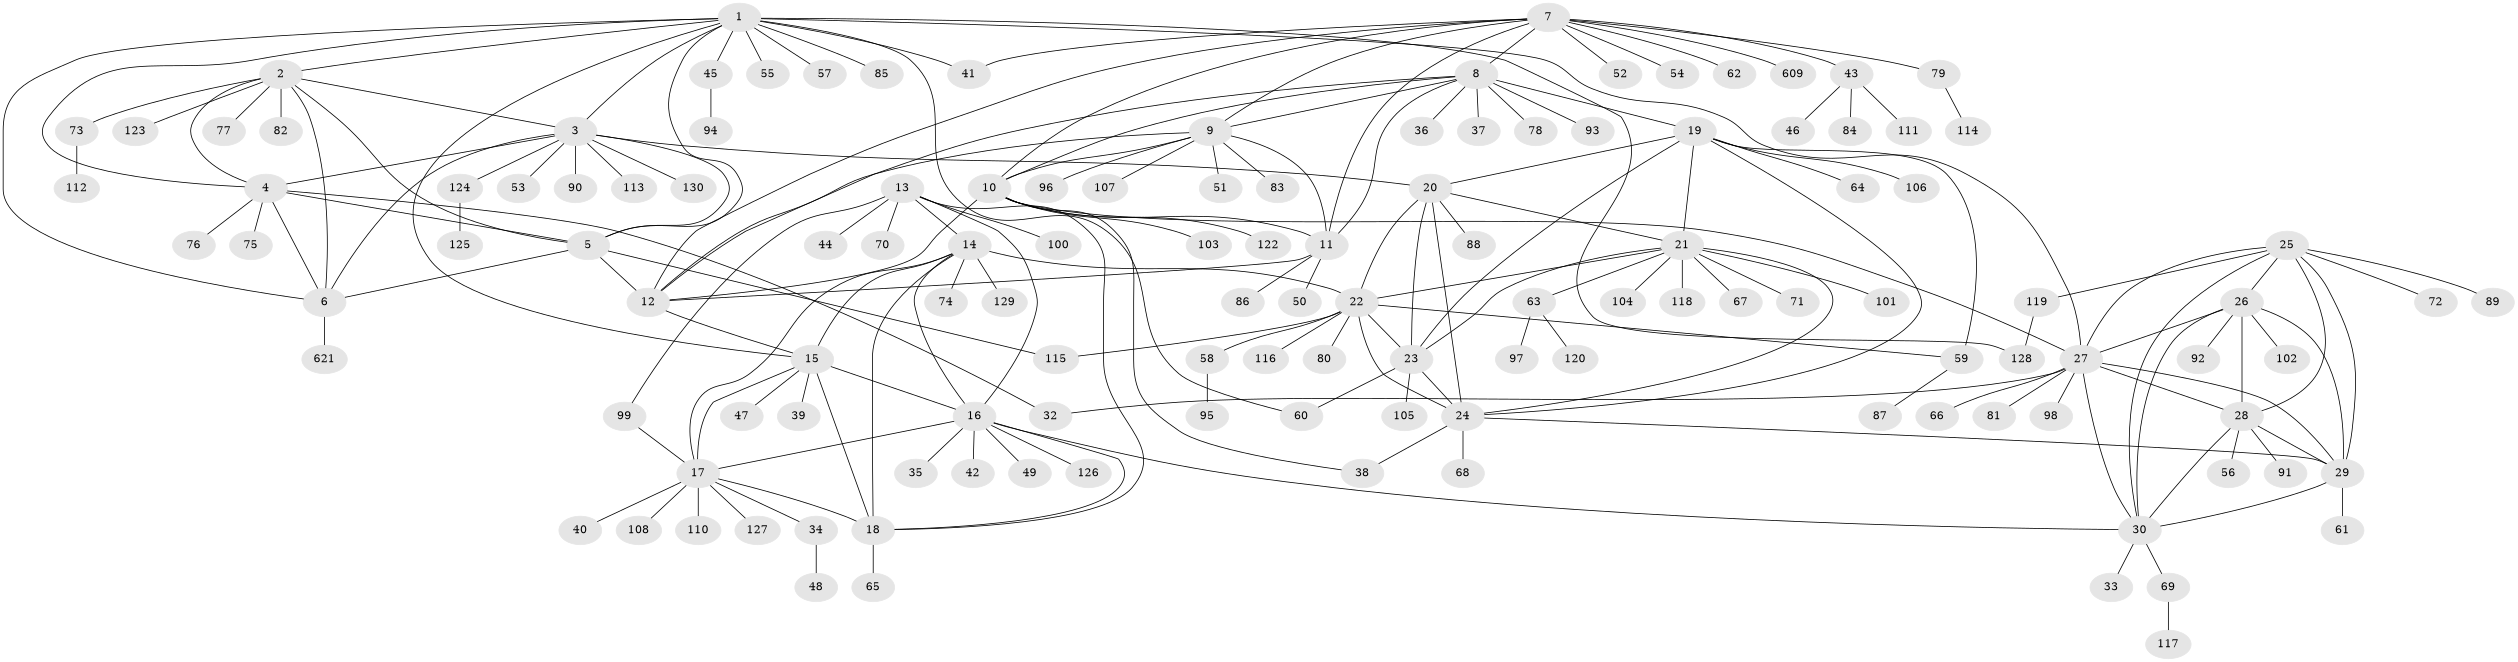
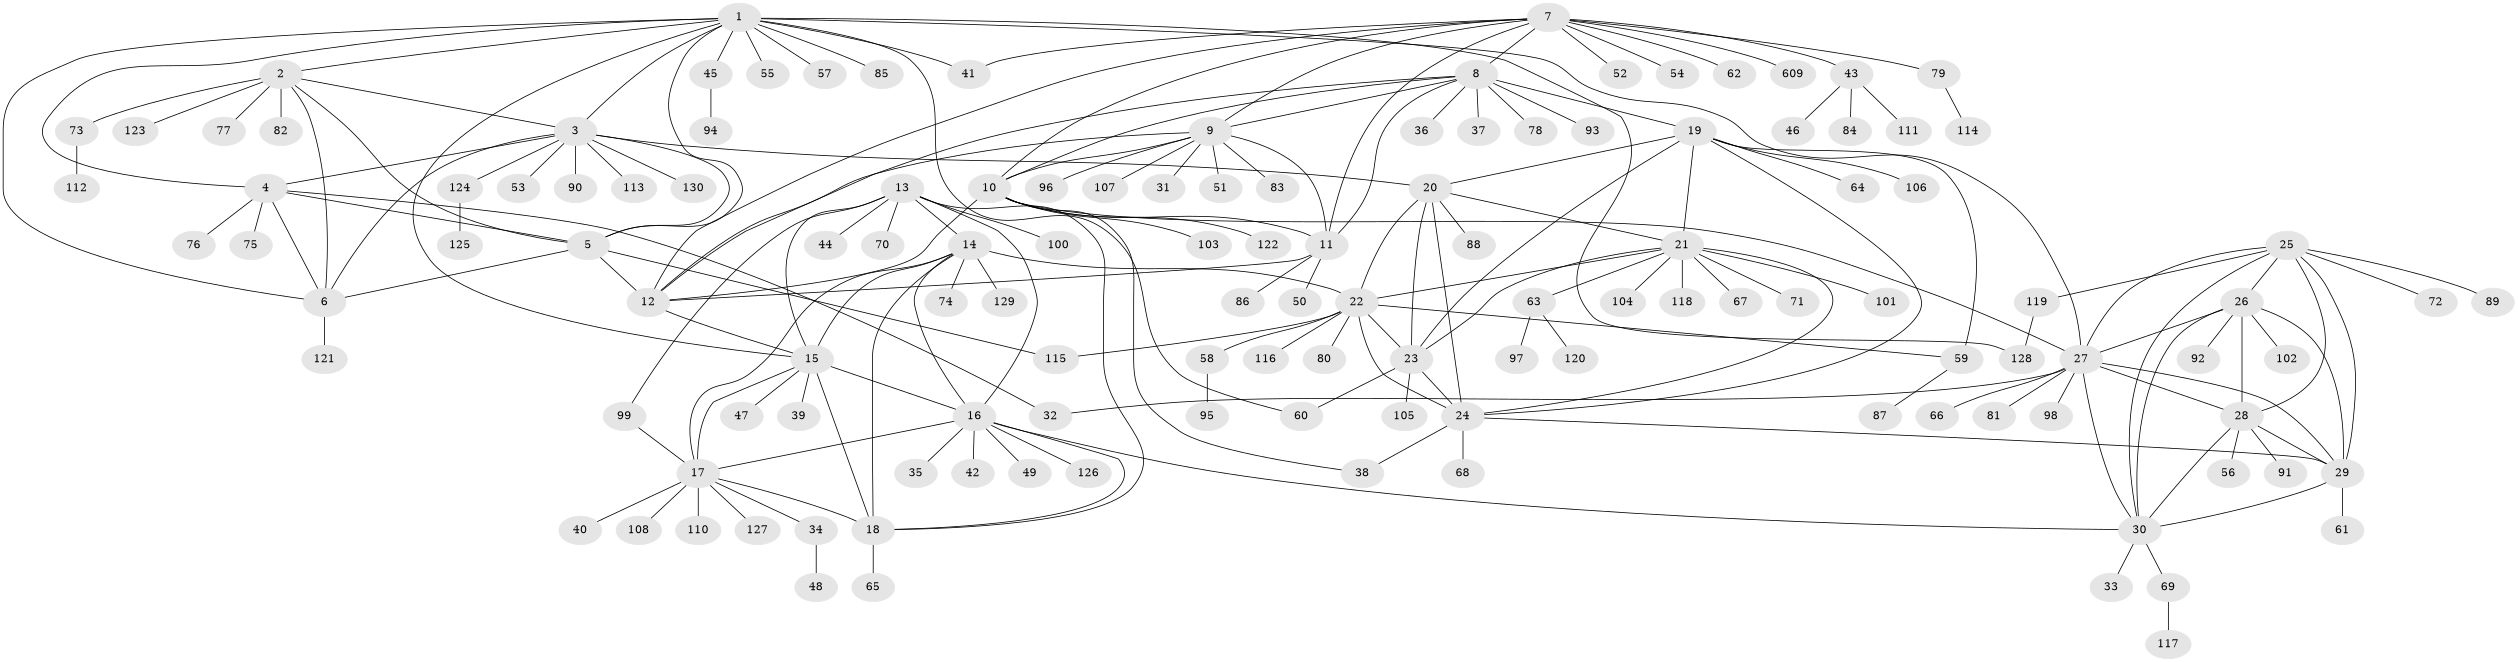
(192, 125) -> none
none -> (1164, 188)
none -> (792, 241)
(325, 359) -> (325, 359)
